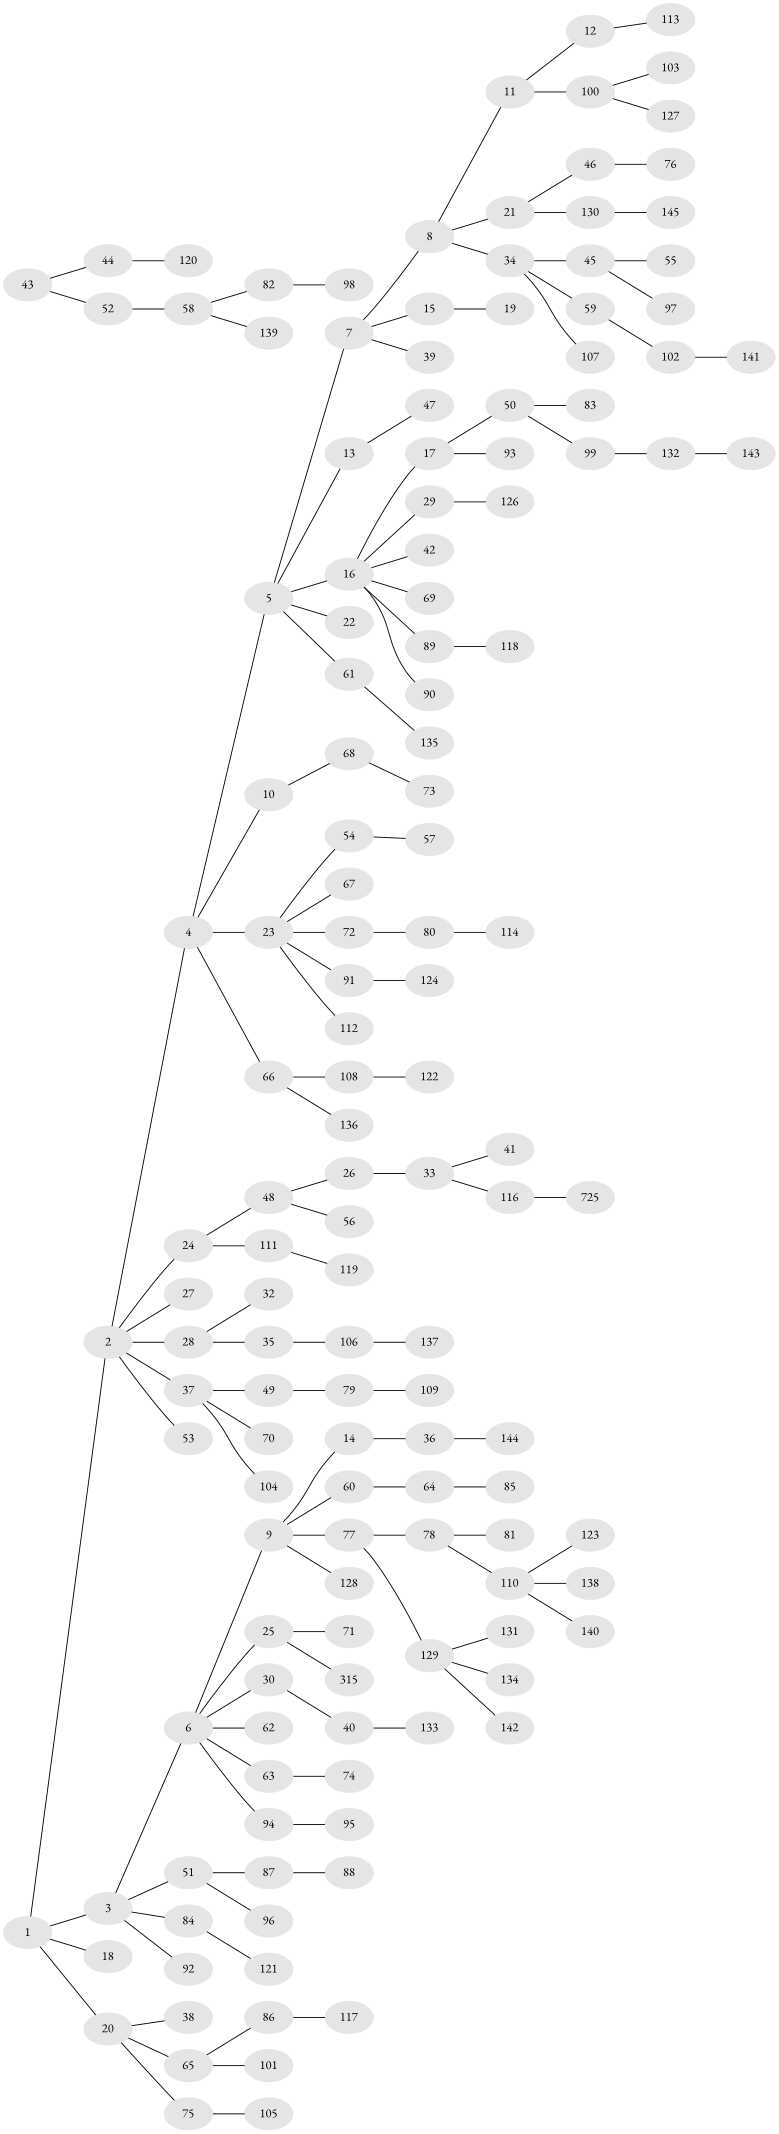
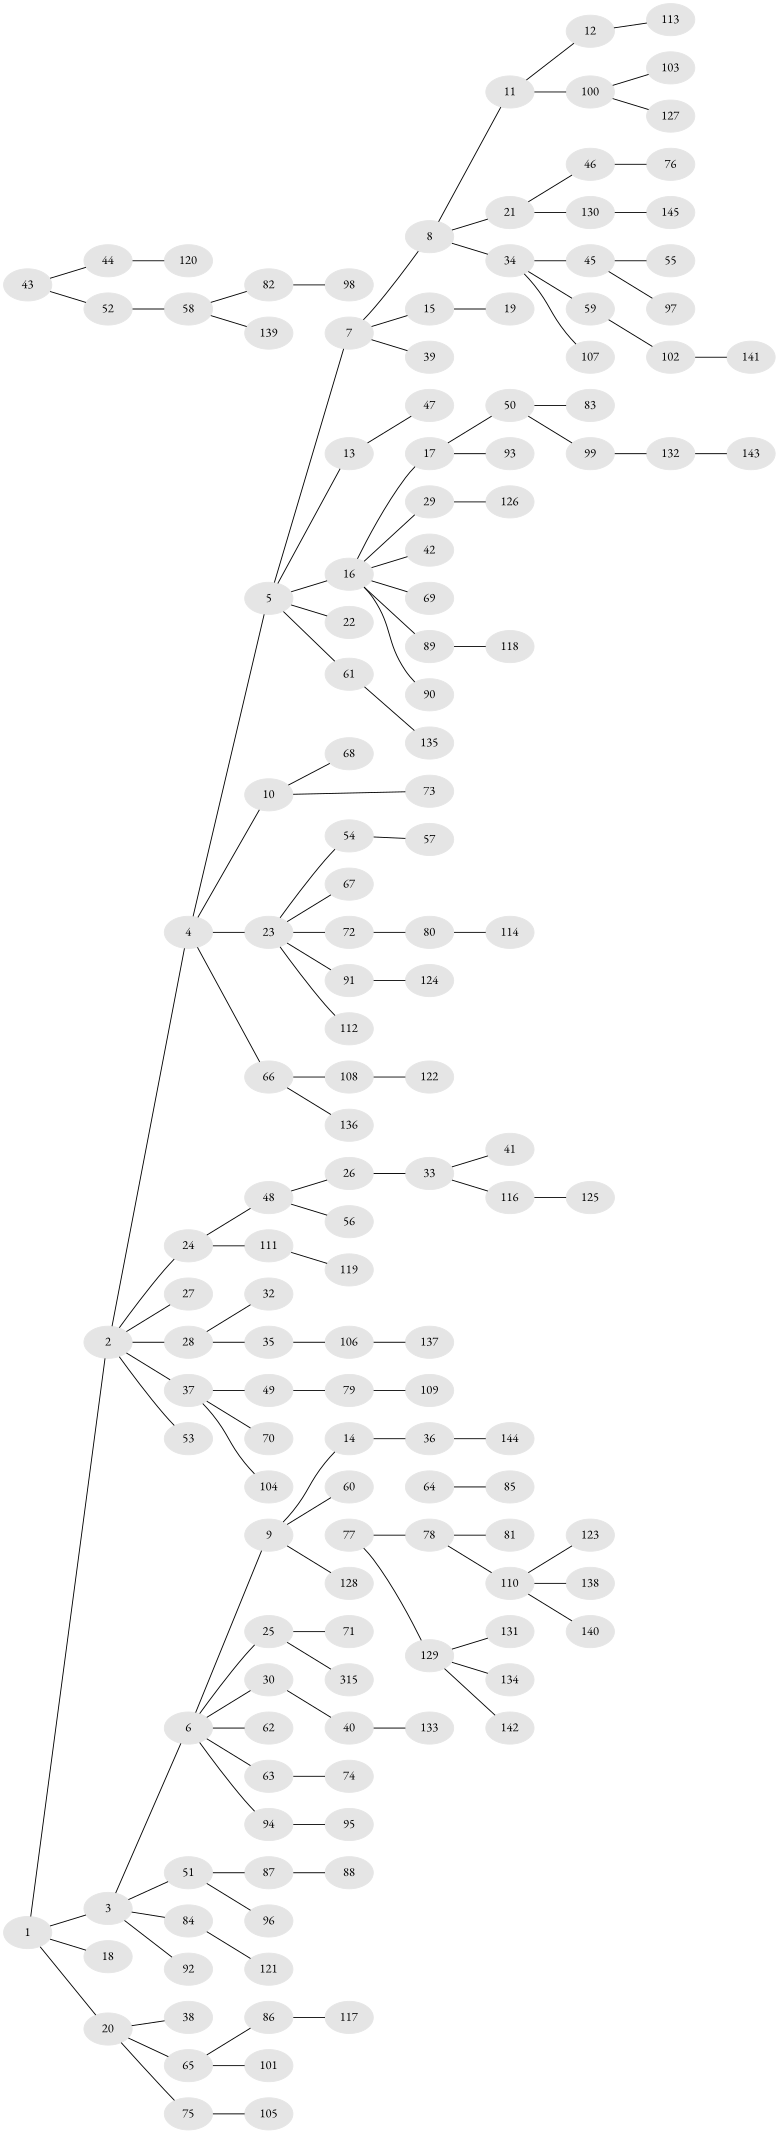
(389, 772) -> (349, 793)
(590, 1198) -> (590, 1198)
(390, 1487) -> none
(309, 1535) -> none
